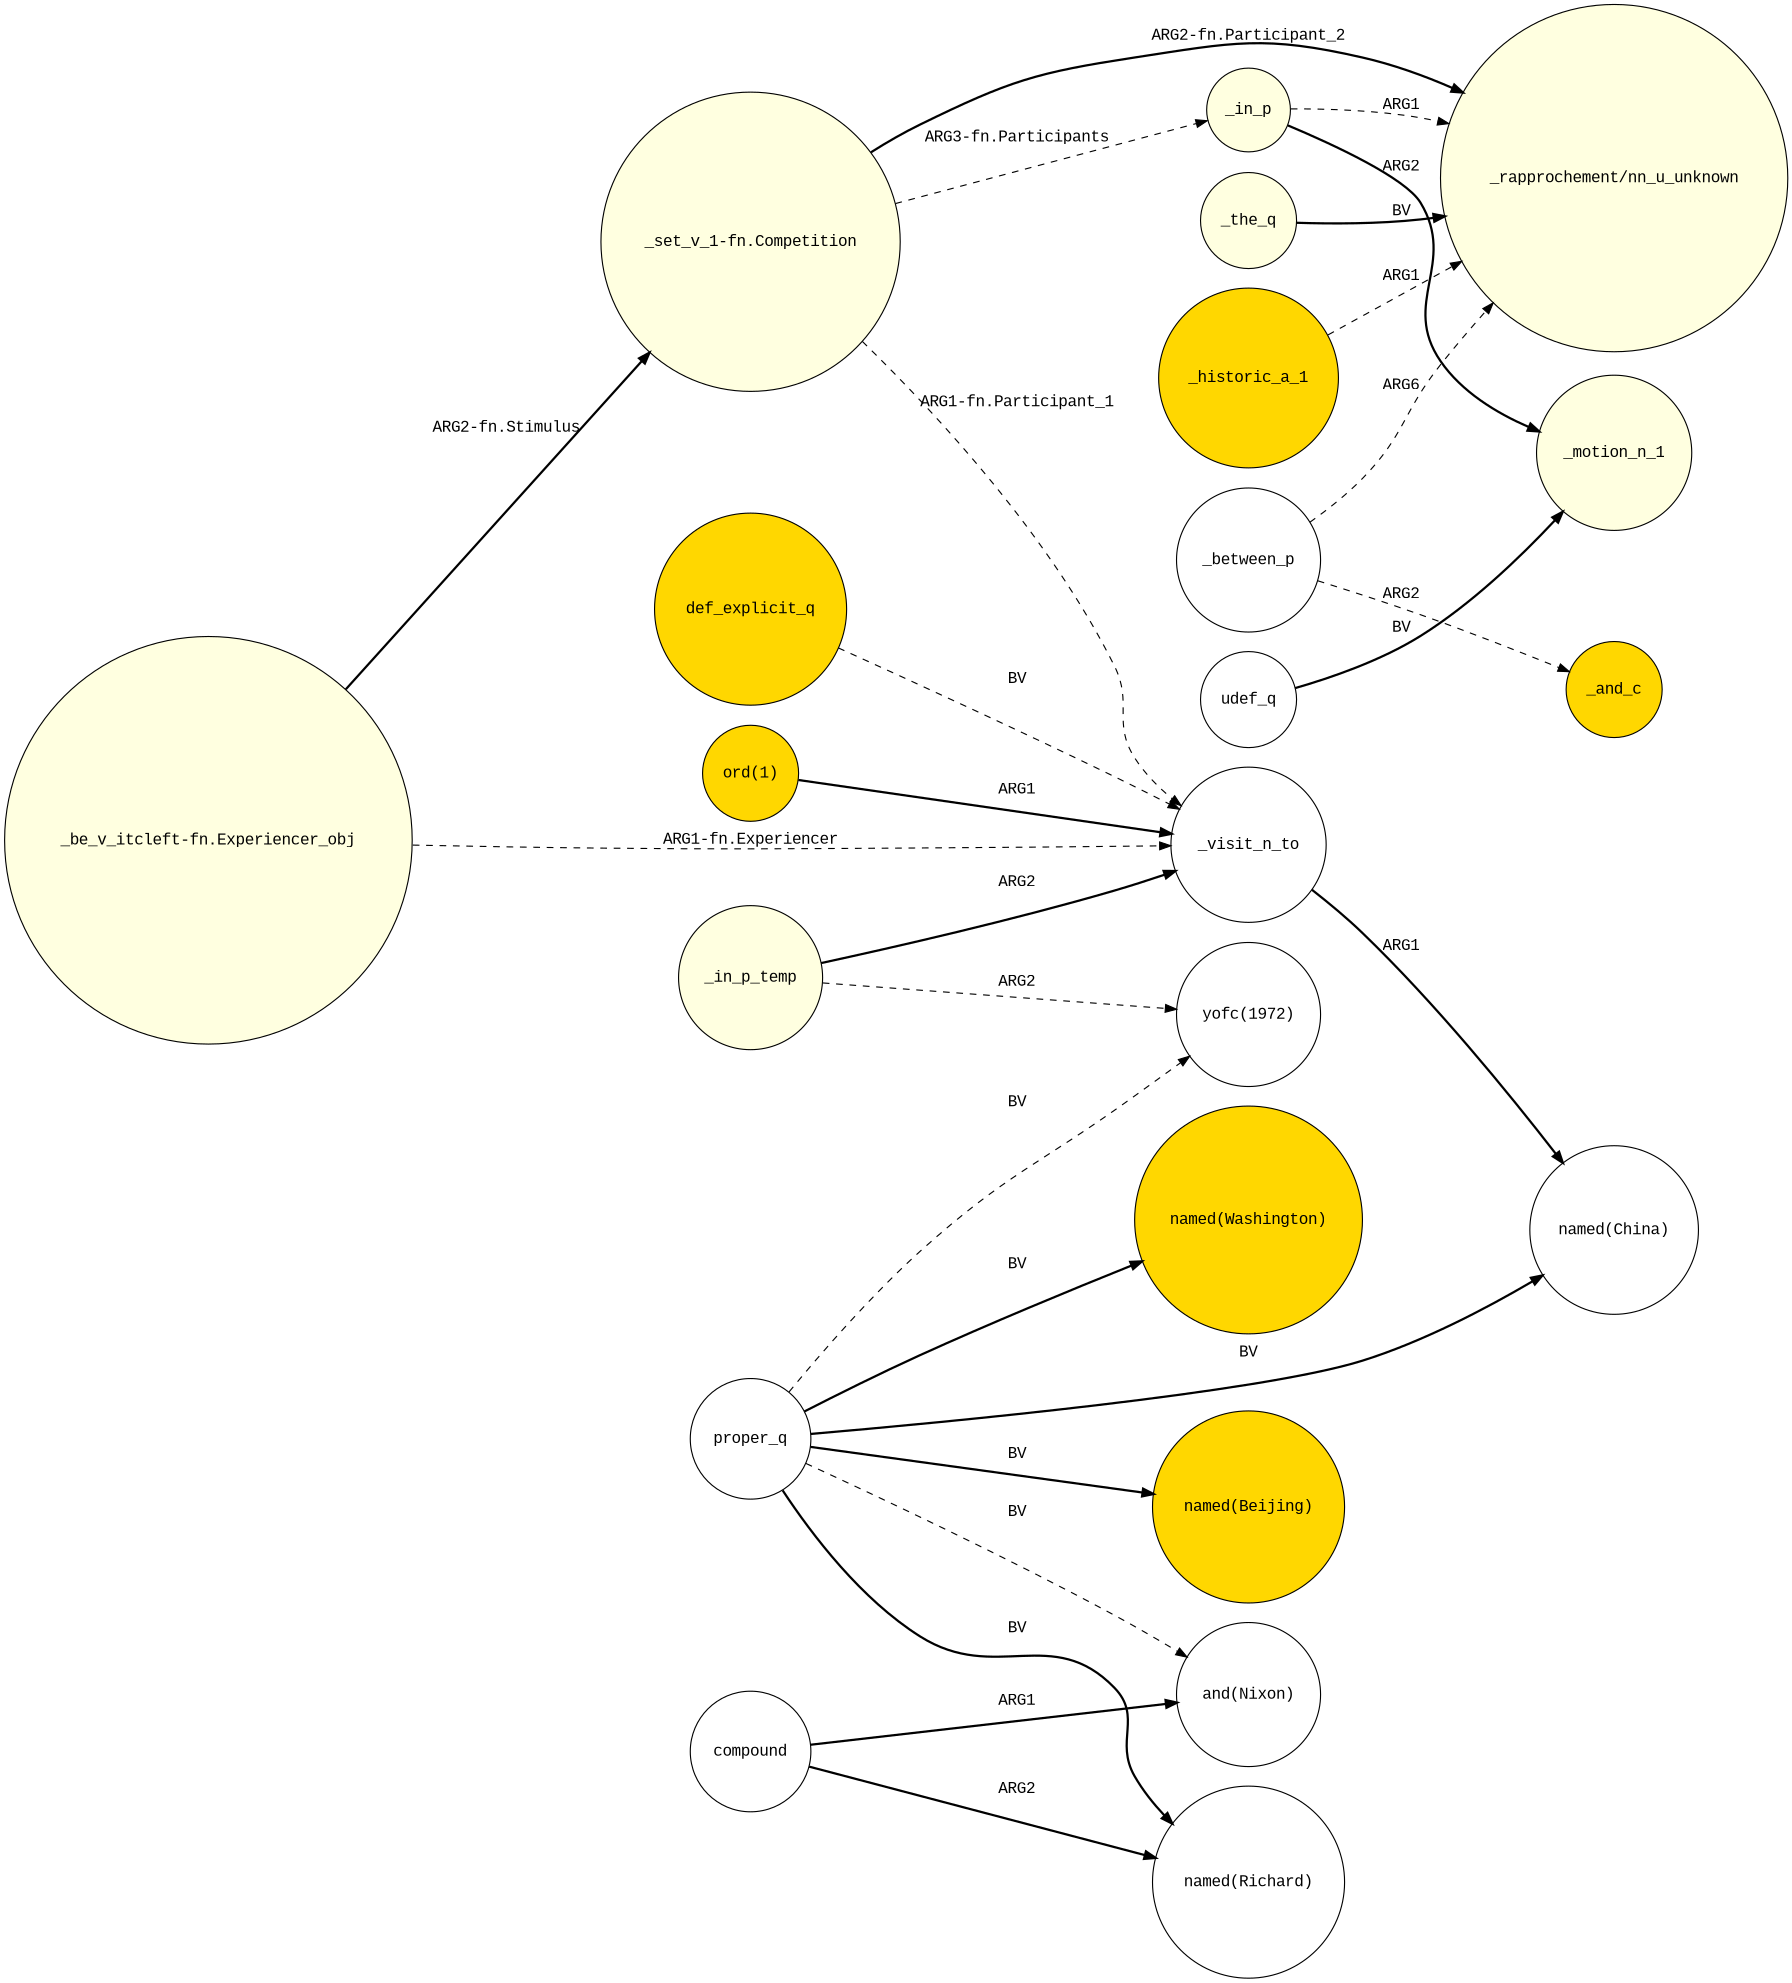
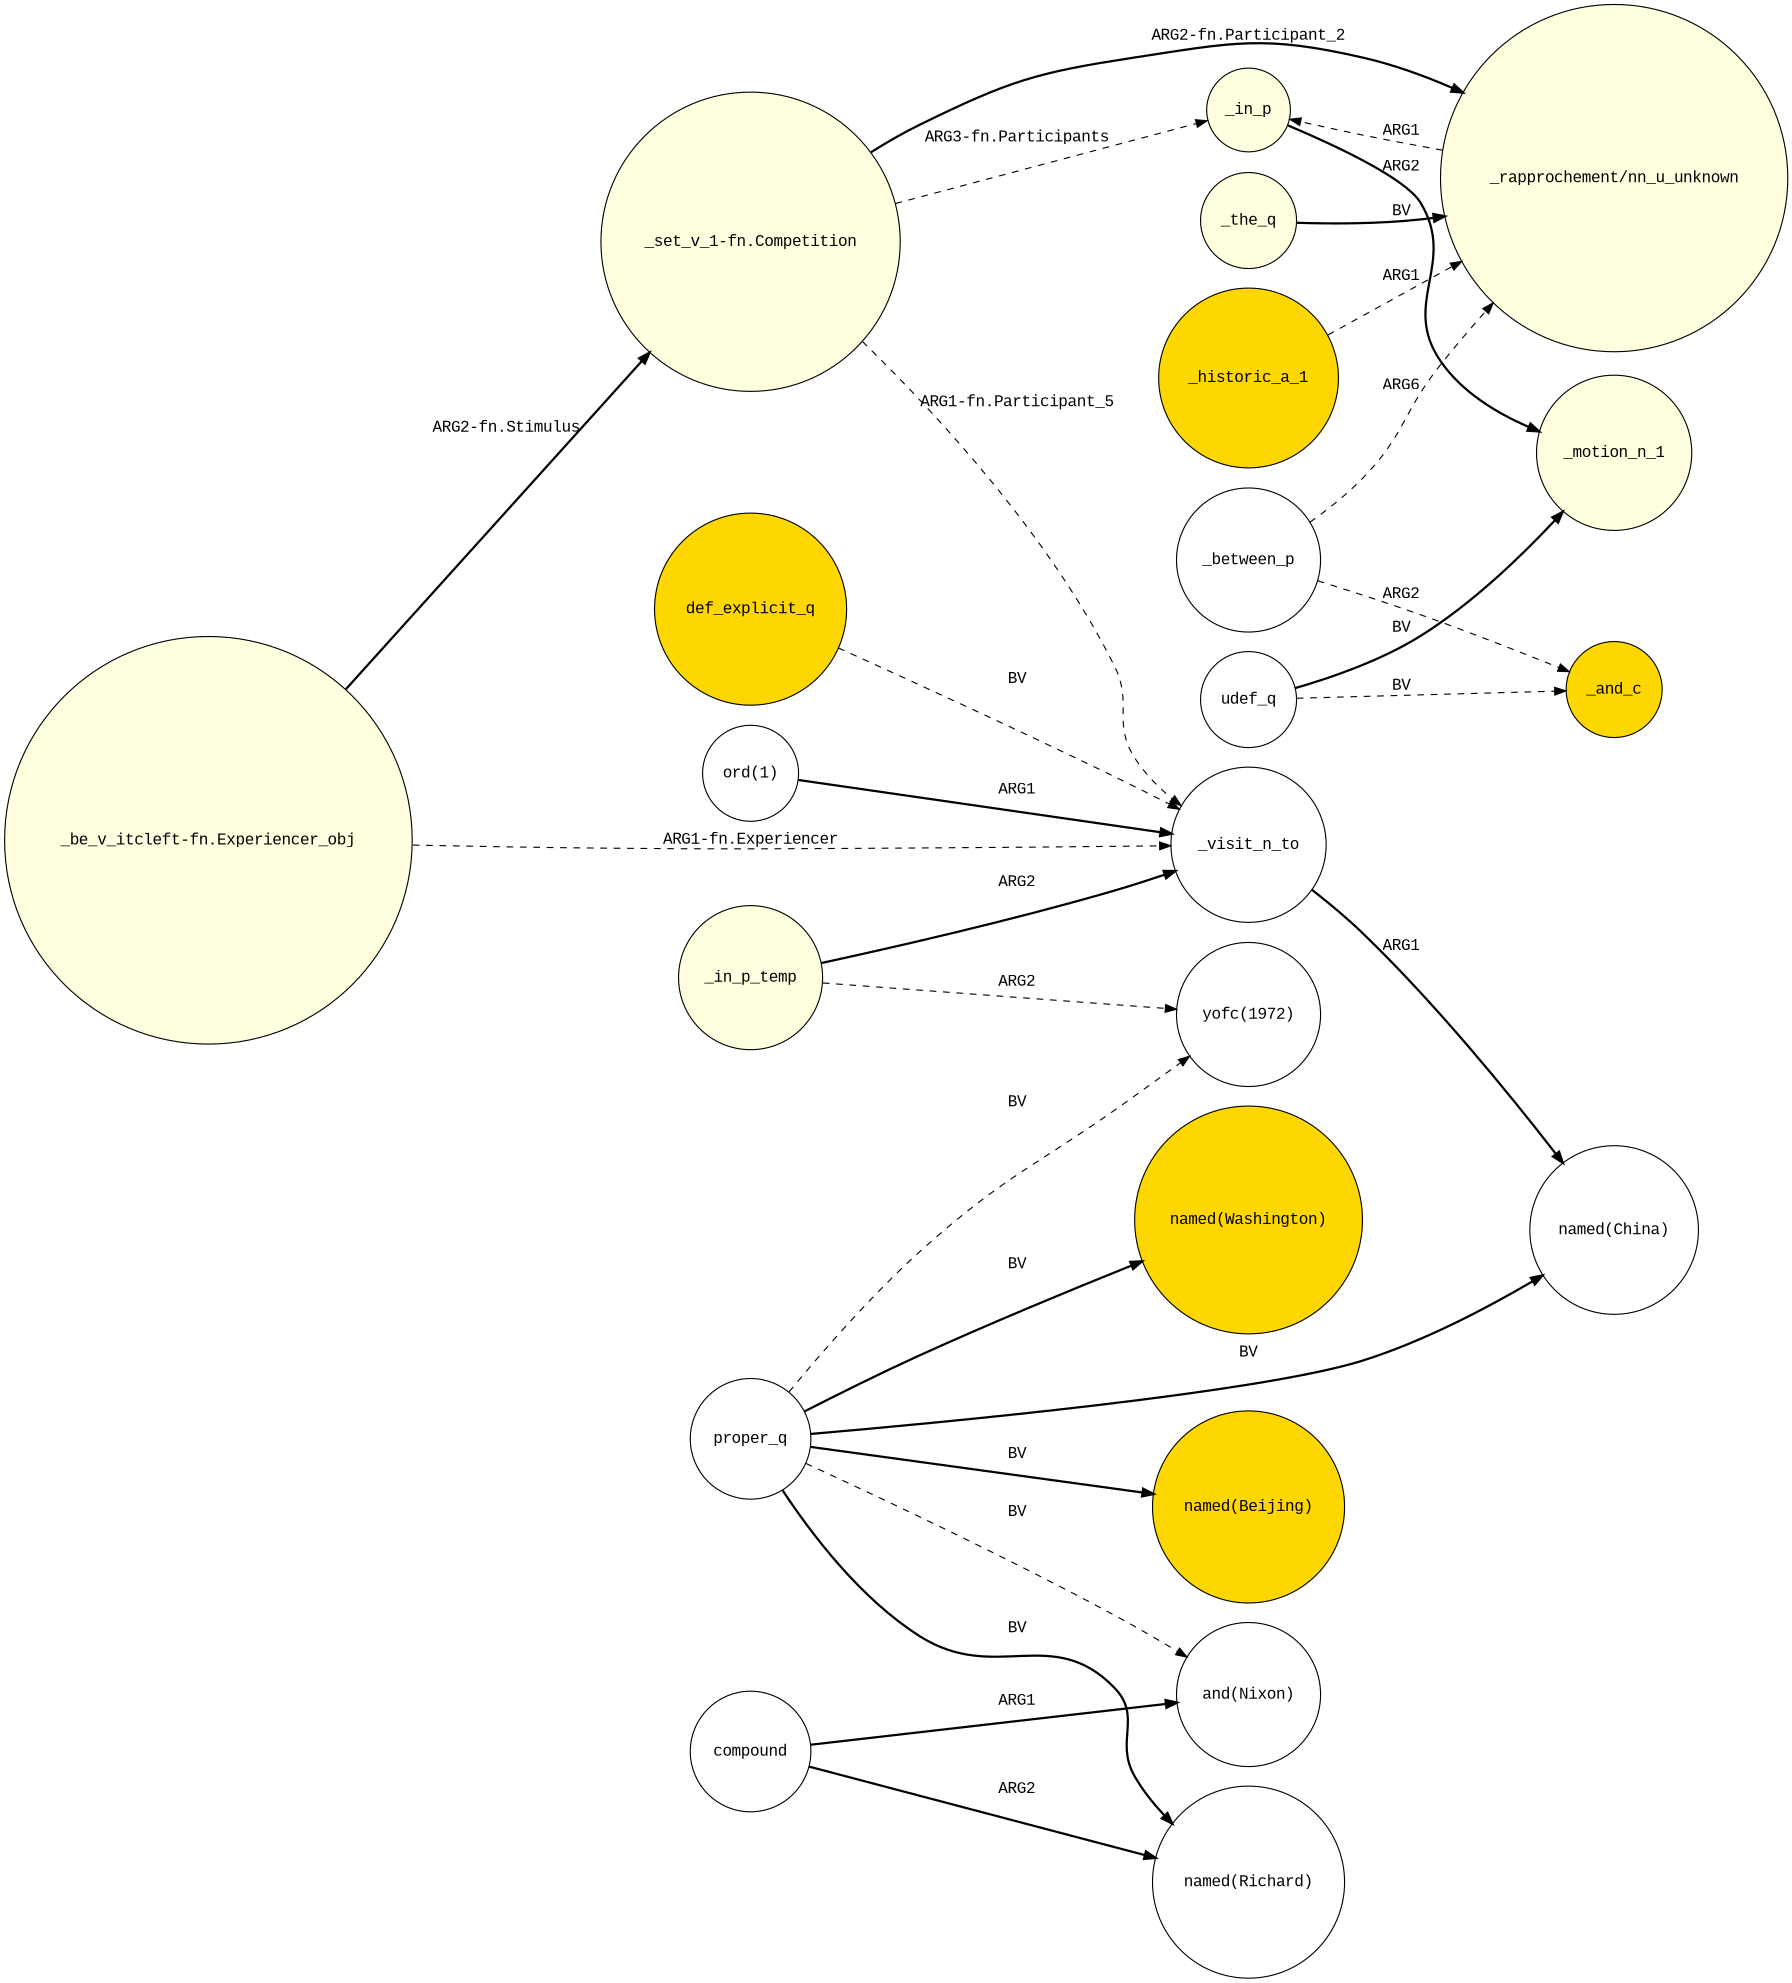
(1365, 111) -> (1371, 137)
(1017, 402) -> (1017, 402)
none -> (1426, 695)
(751, 773) -> (751, 773)
